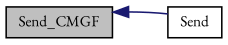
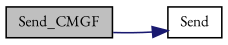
(148, 12) -> (133, 33)
